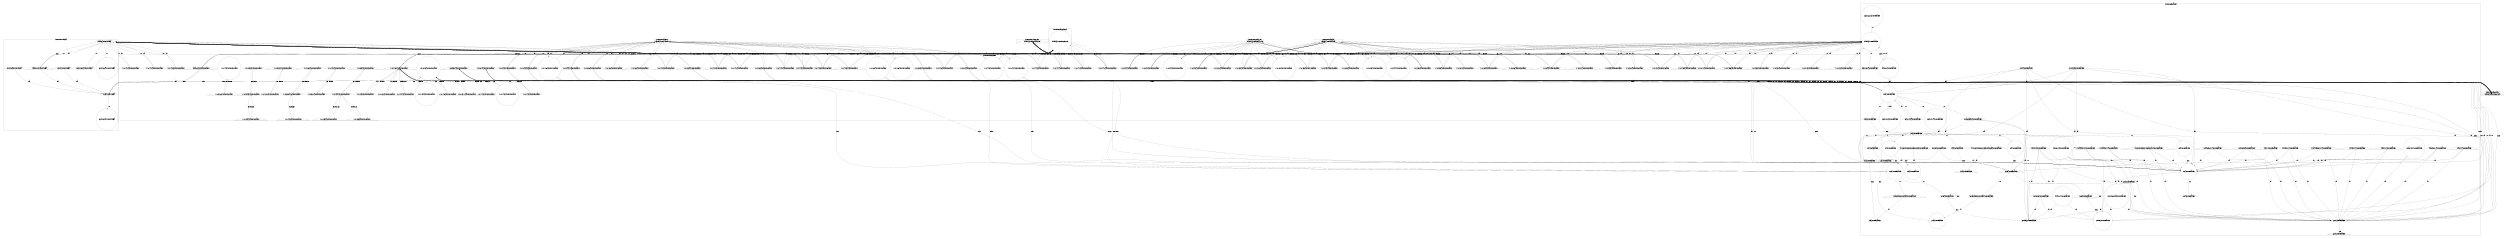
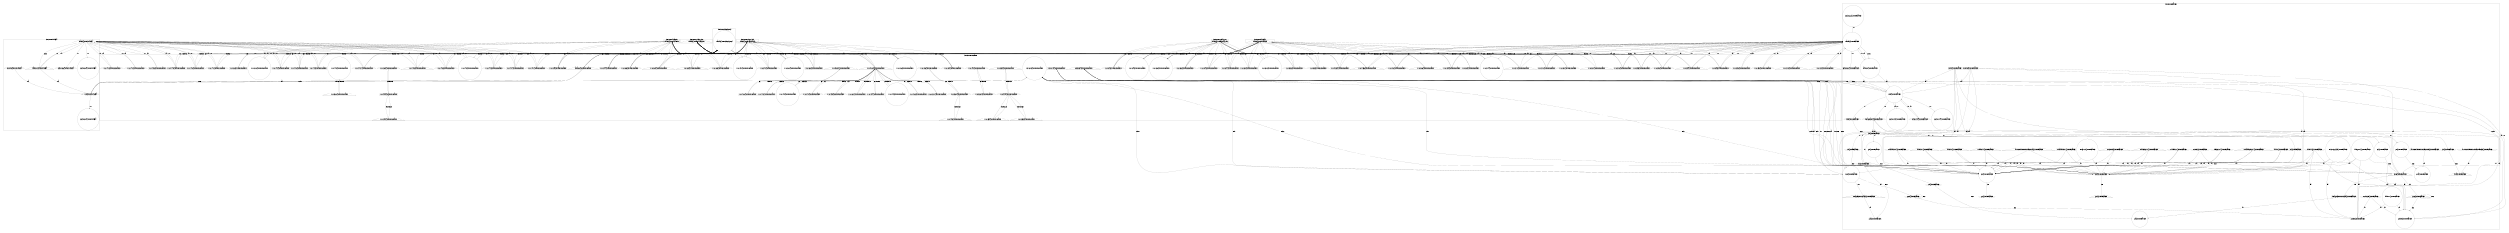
none -> (703, 54)
(64, 68) -> none
(2147, 175) -> (2163, 165)
